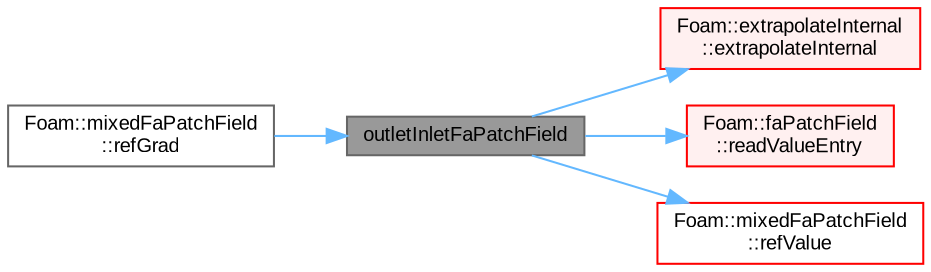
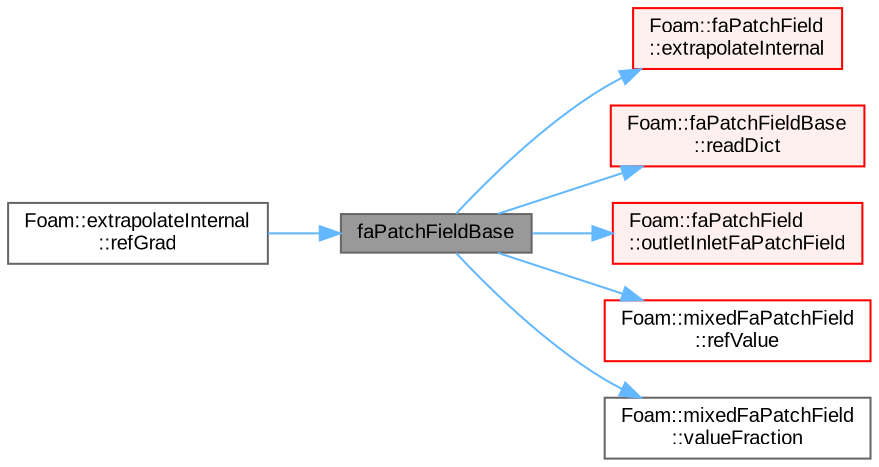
(790, 39) -> (738, 39)
(141, 136) -> (138, 233)
(466, 136) -> (436, 233)
none -> (738, 136)
(790, 136) -> (738, 233)
none -> (738, 428)
